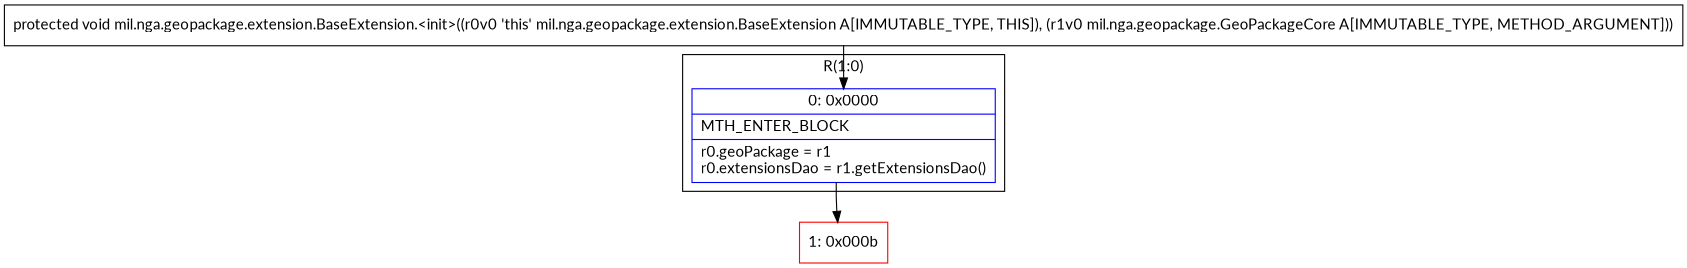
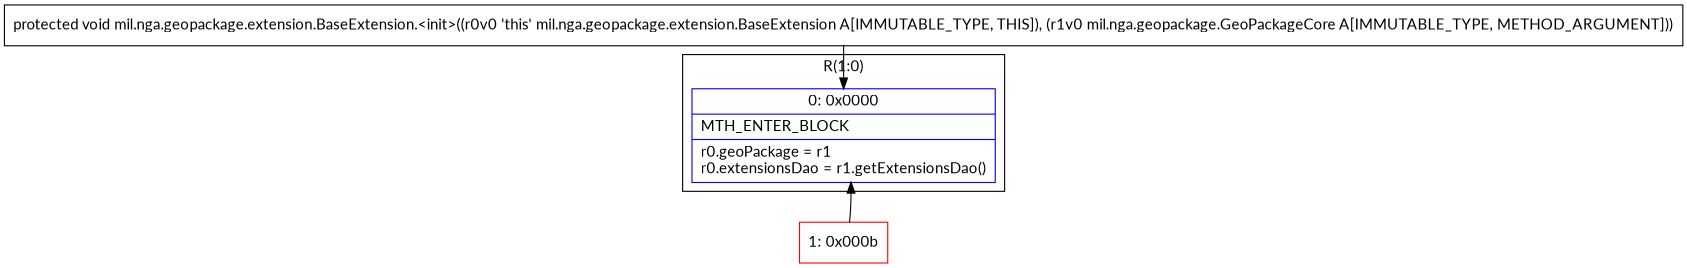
(836, 198) -> (851, 208)
